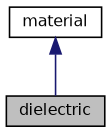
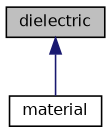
(56, 75) -> (56, 75)
